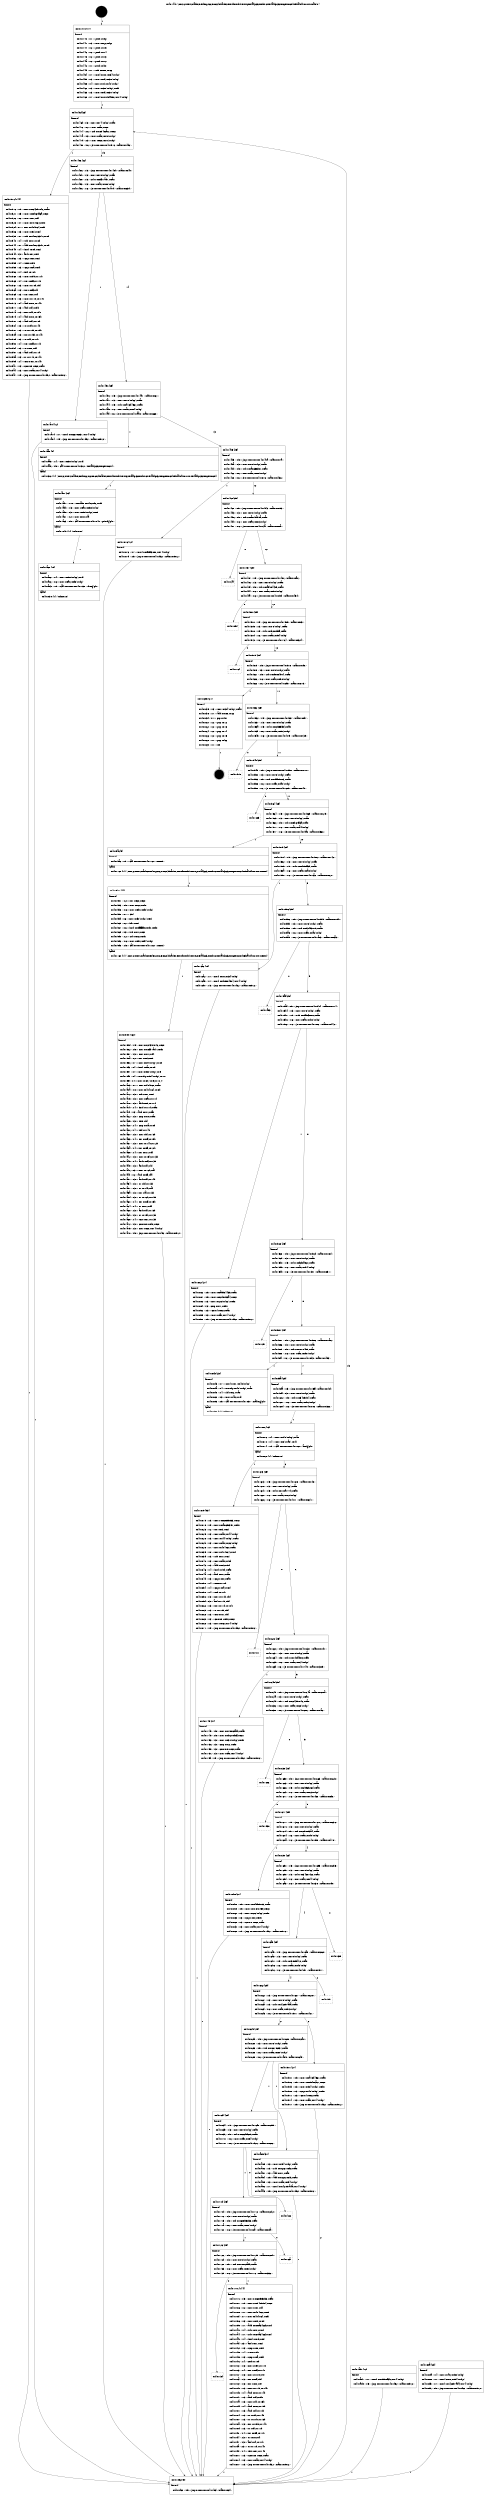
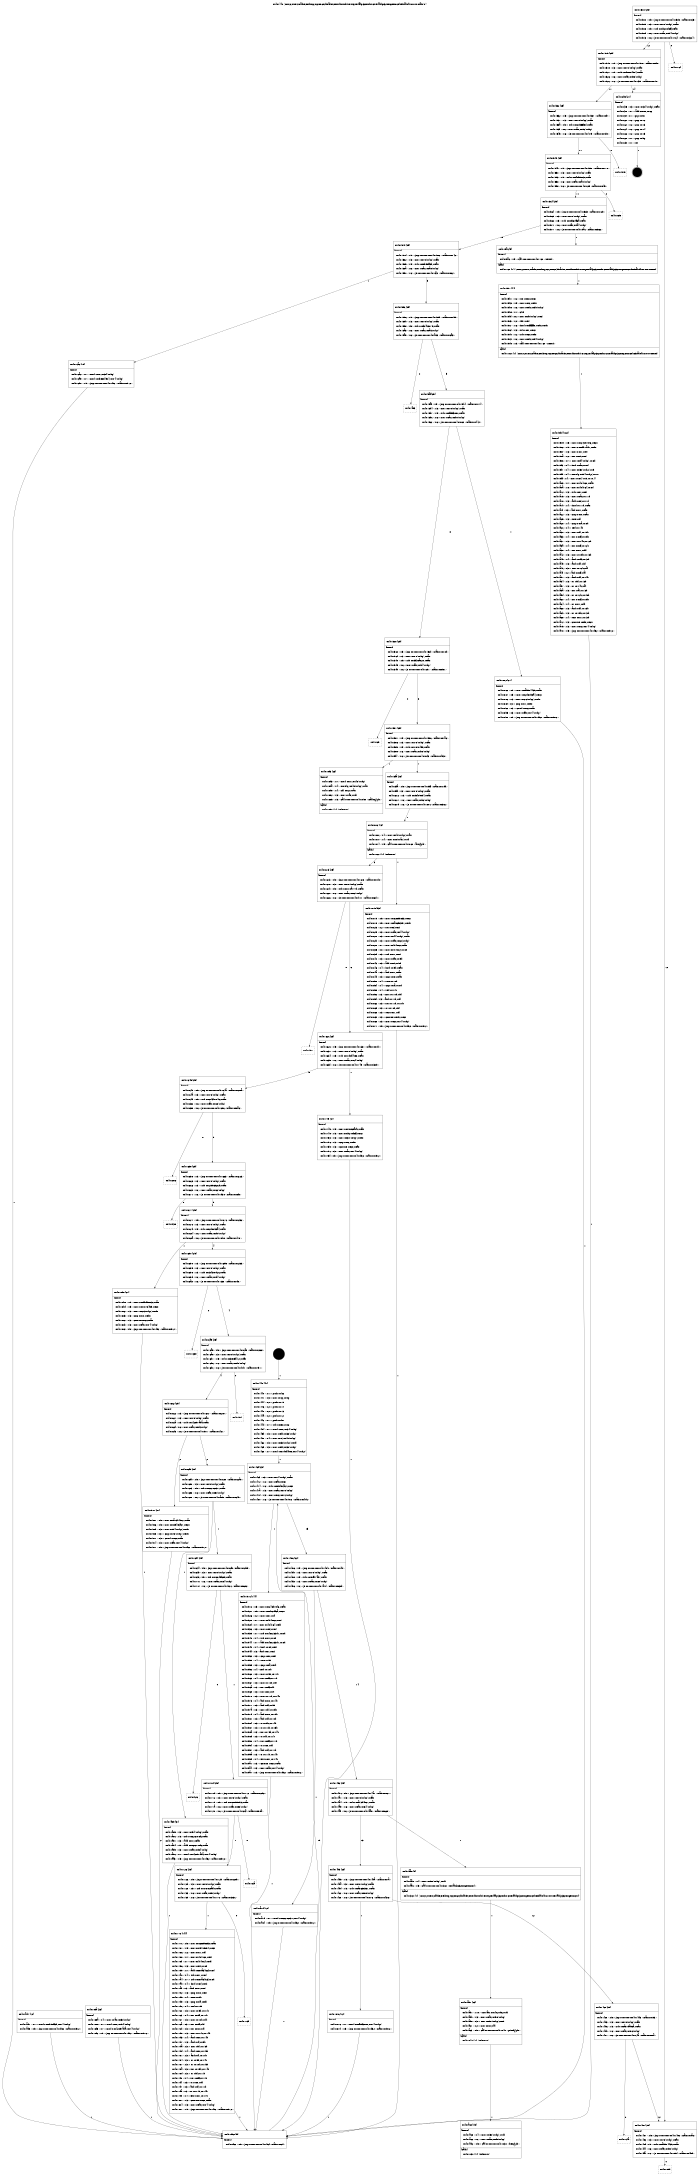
(271, 603) -> (665, 1081)
(250, 691) -> (634, 89)
